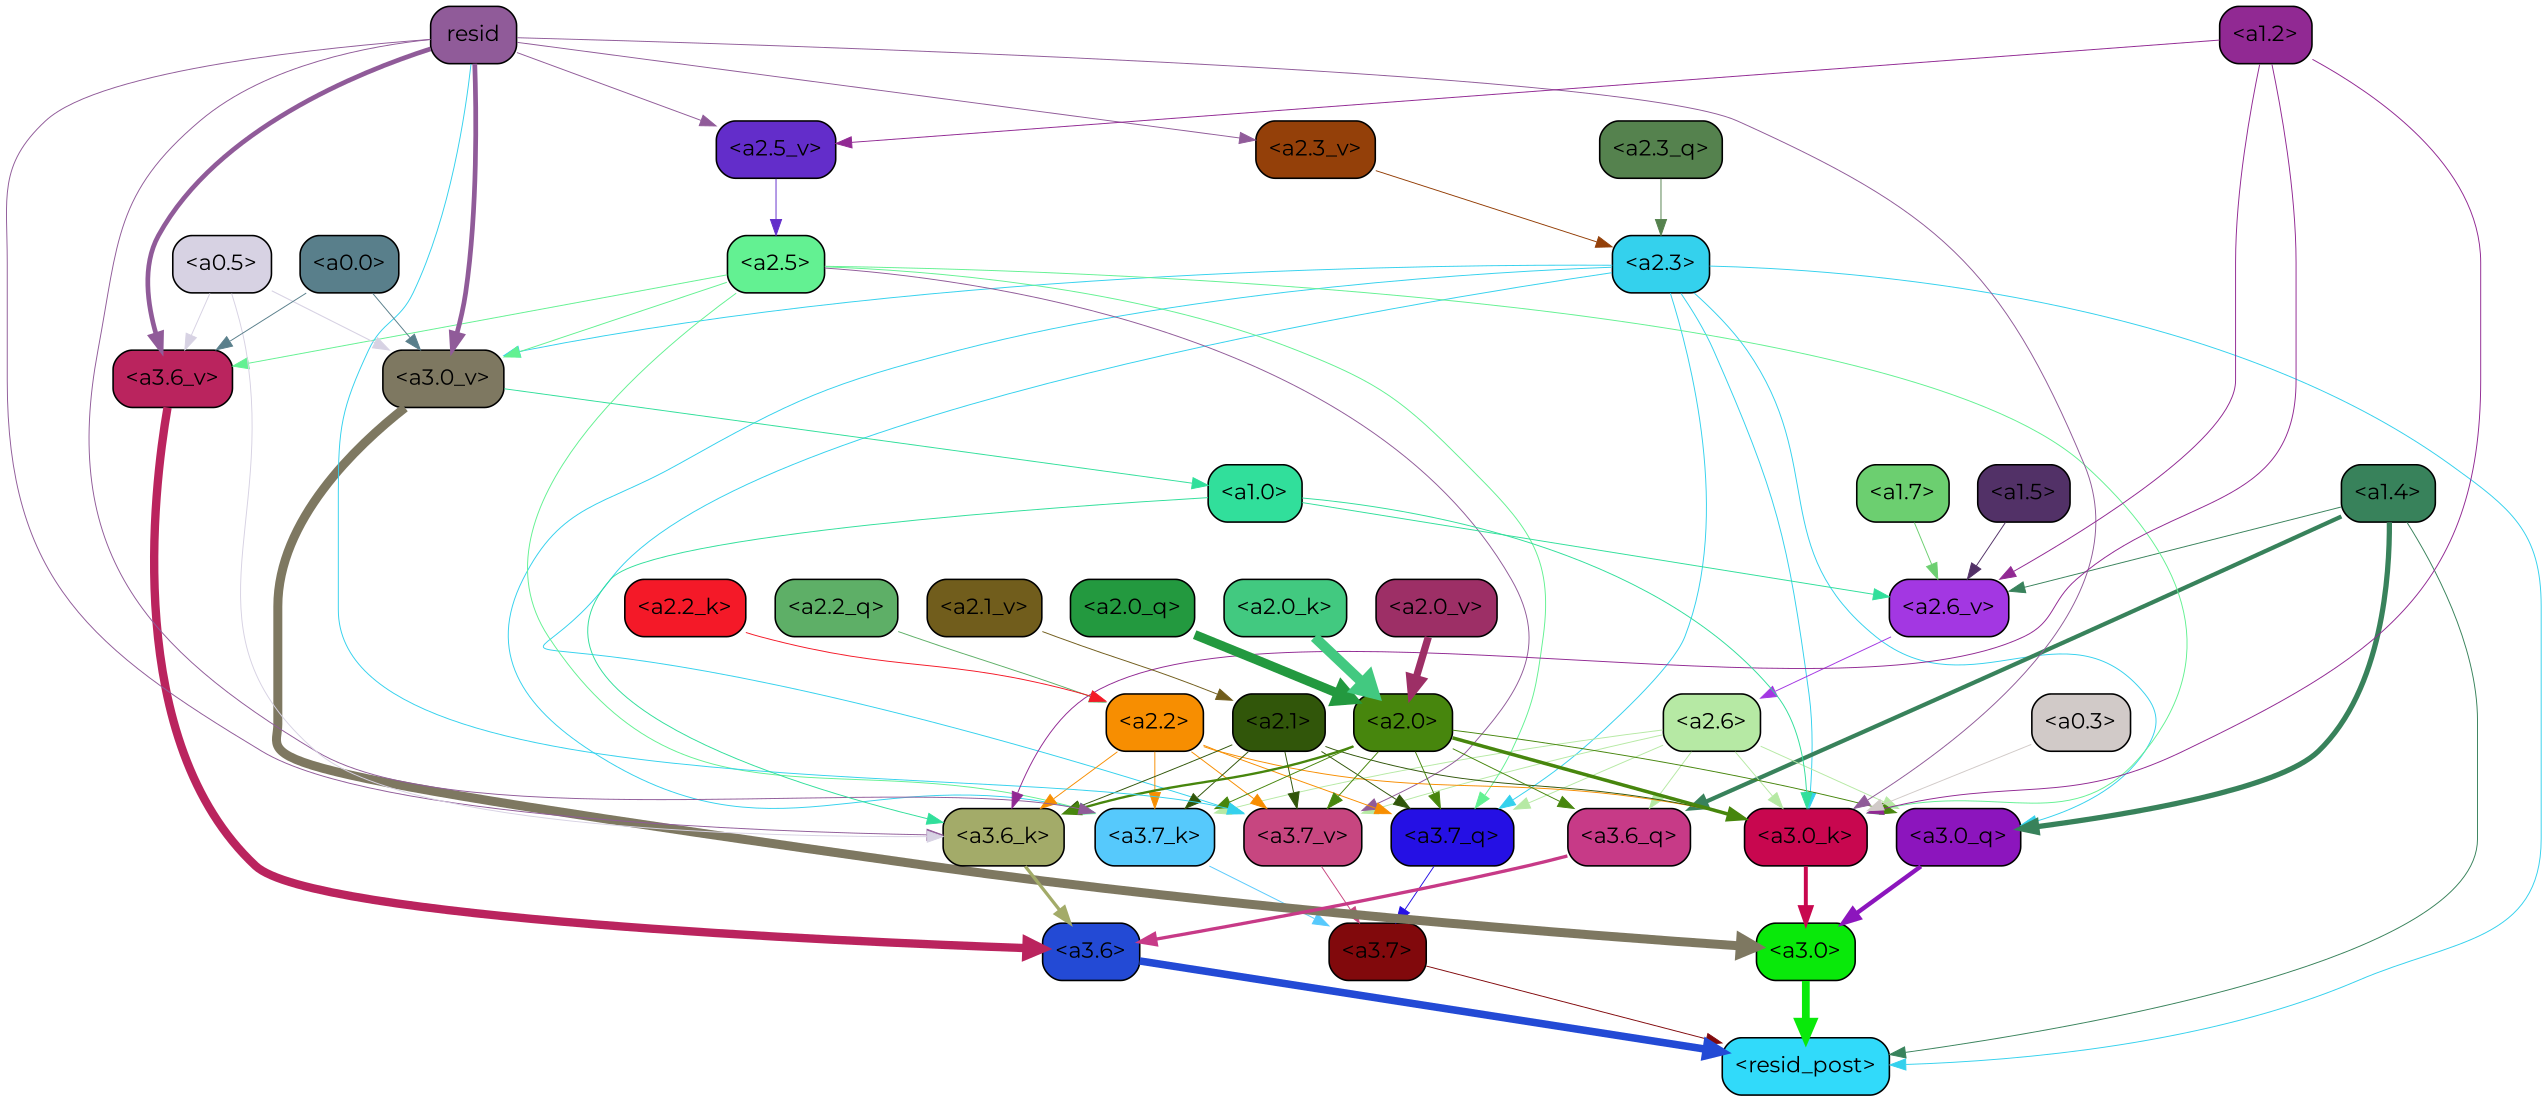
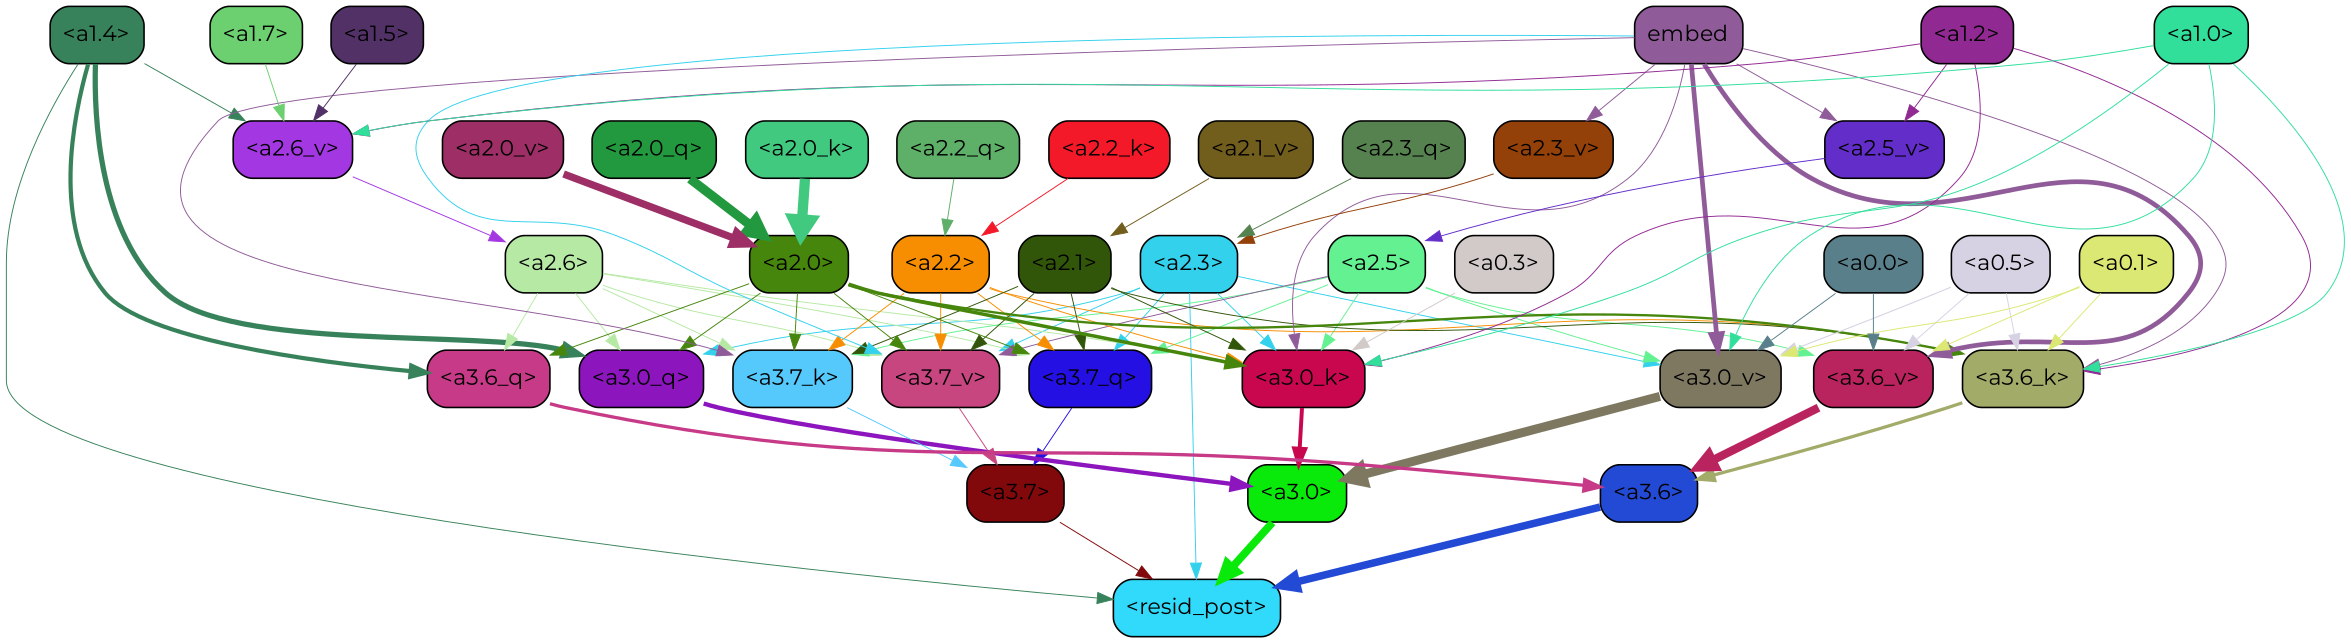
(474, 35) -> (1689, 35)
none -> (2126, 264)
(831, 434) -> (2003, 217)
(704, 450) -> none
